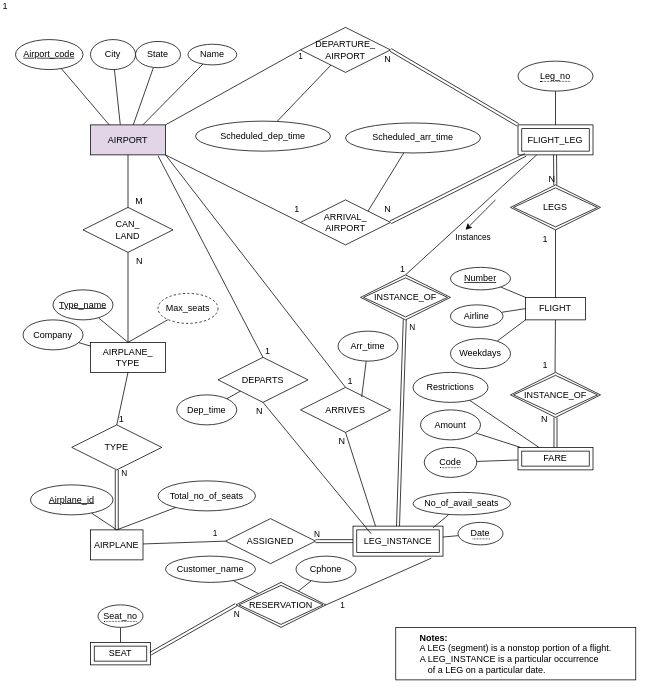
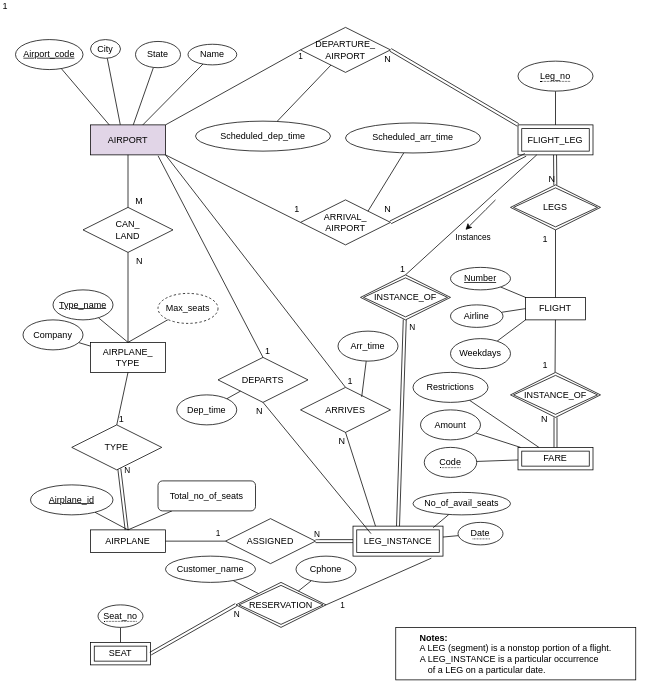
(113, 55) -> (105, 49)
(207, 496) -> (207, 496)
(117, 545) -> (128, 541)
